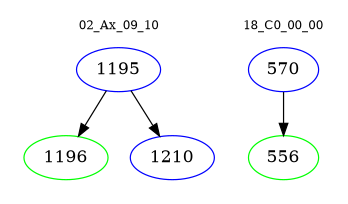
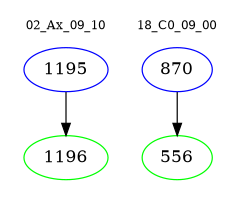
(284, 26) -> (177, 26)
(284, 70) -> (177, 70)
(172, 158) -> none
